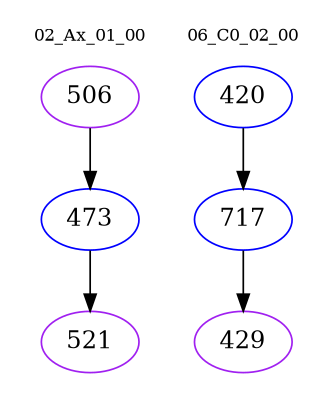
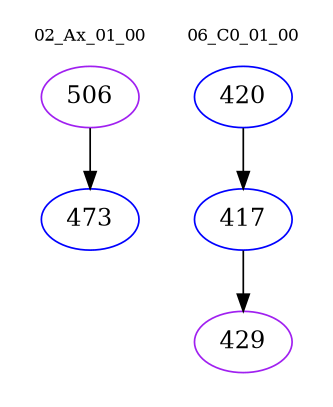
(243, 37) -> (243, 37)
(243, 219) -> (243, 219)
(90, 342) -> none
